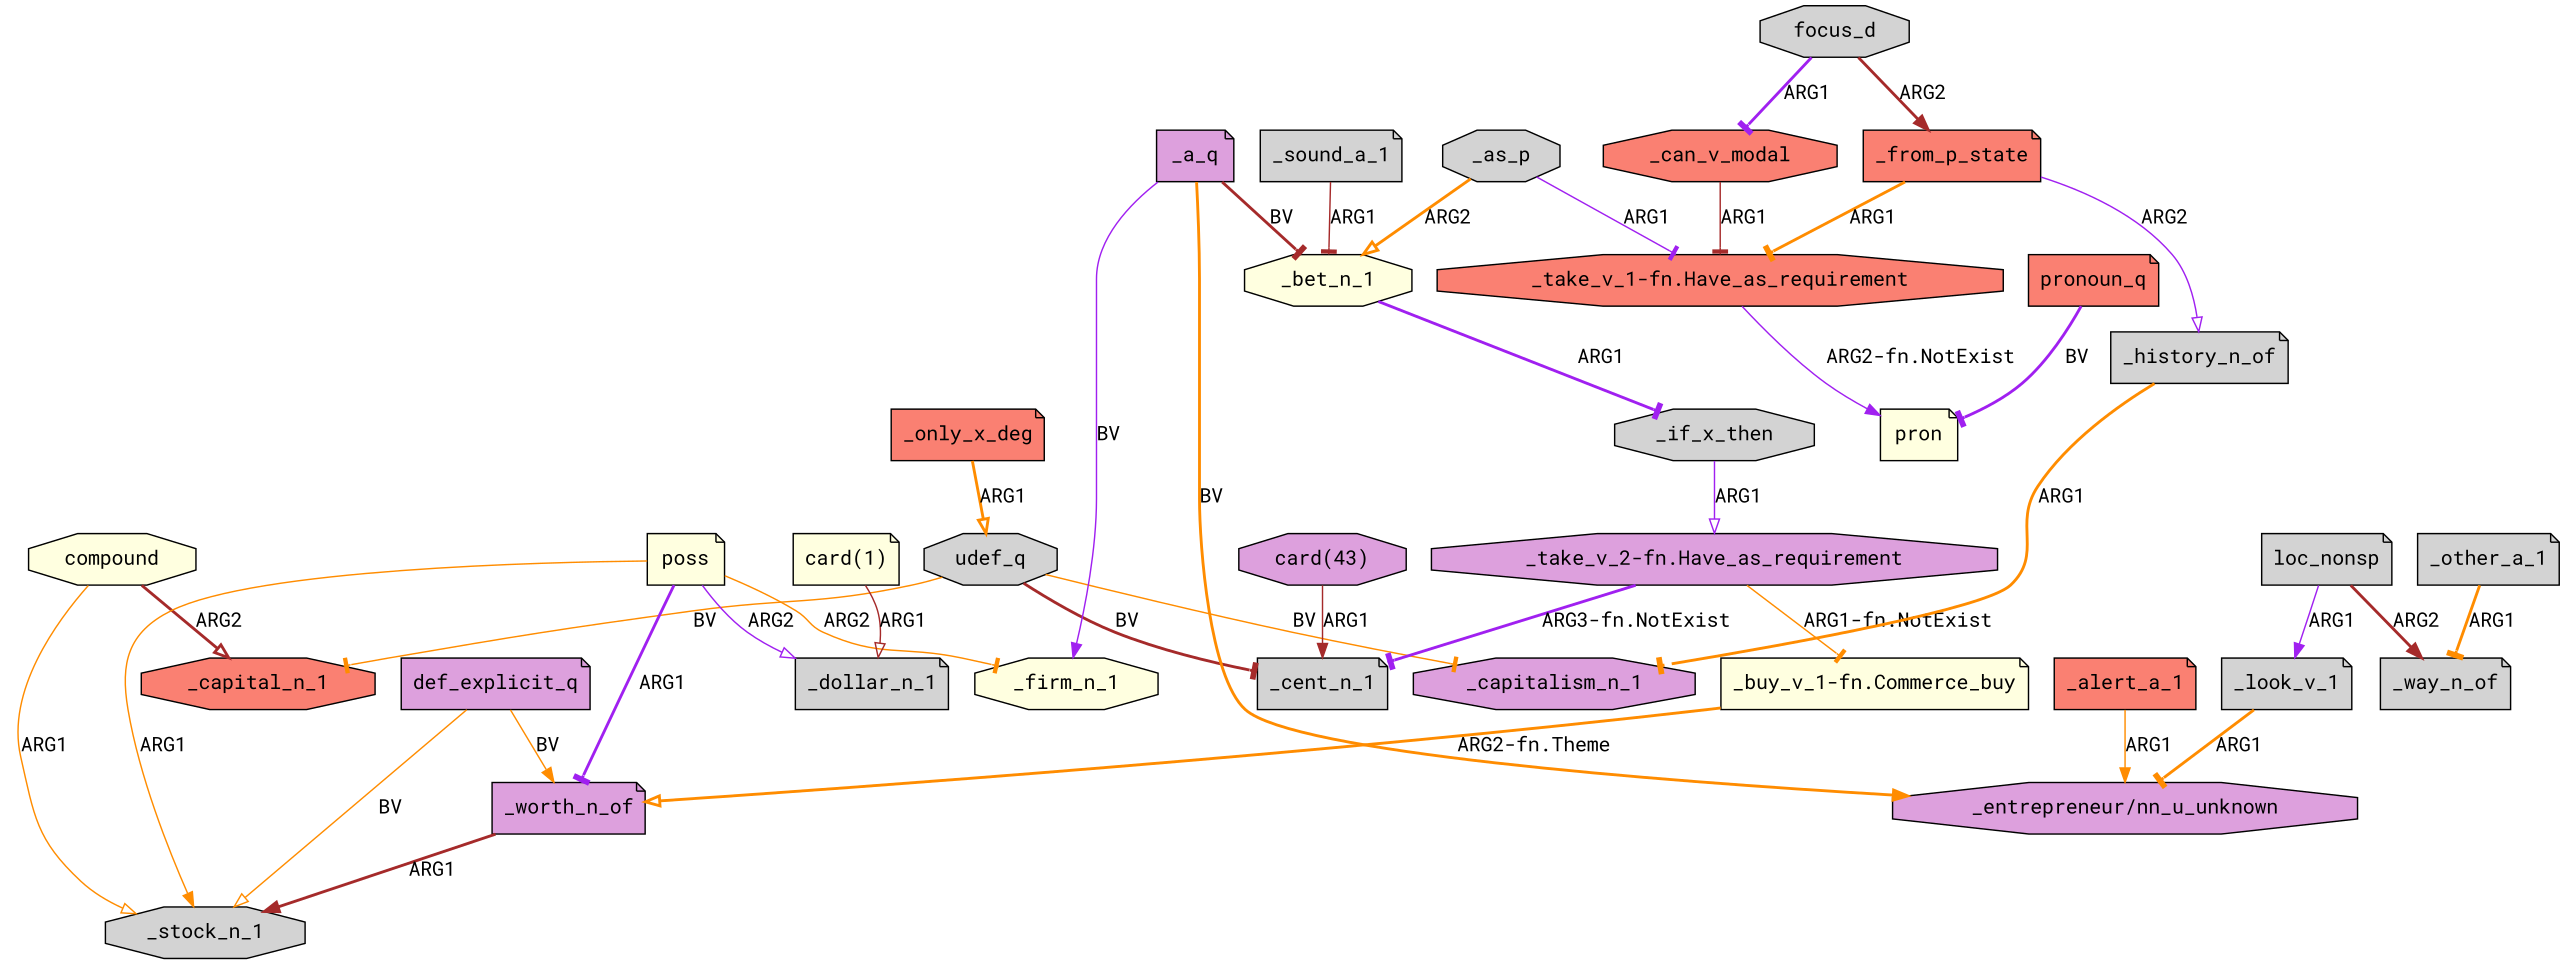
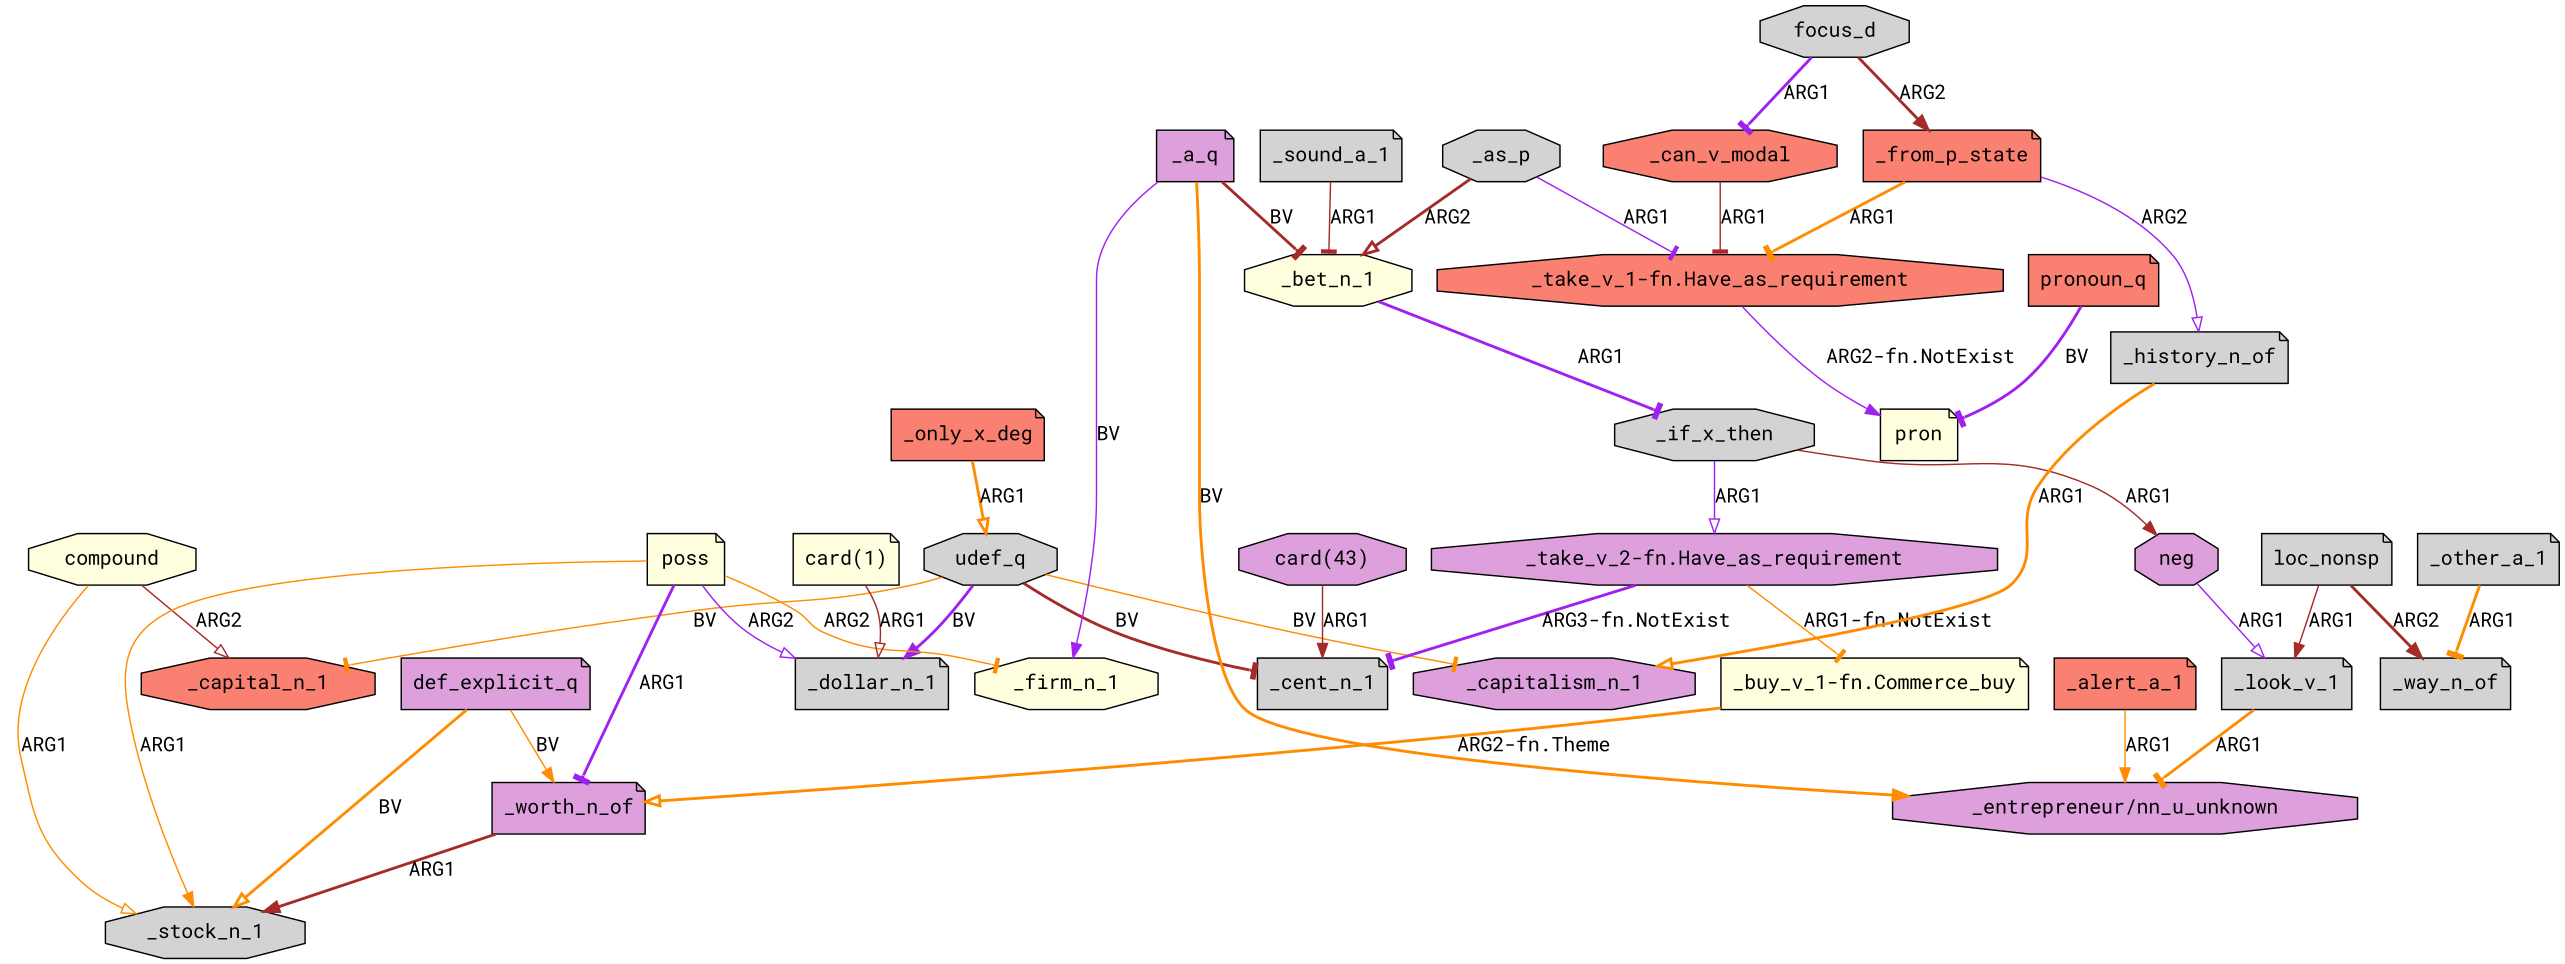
(1423, 212) -> (1423, 212)
none -> (2177, 559)
(1971, 602) -> (1971, 602)
(2309, 615) -> (2309, 615)
(180, 617) -> (180, 617)
none -> (946, 618)
(356, 804) -> (356, 804)
